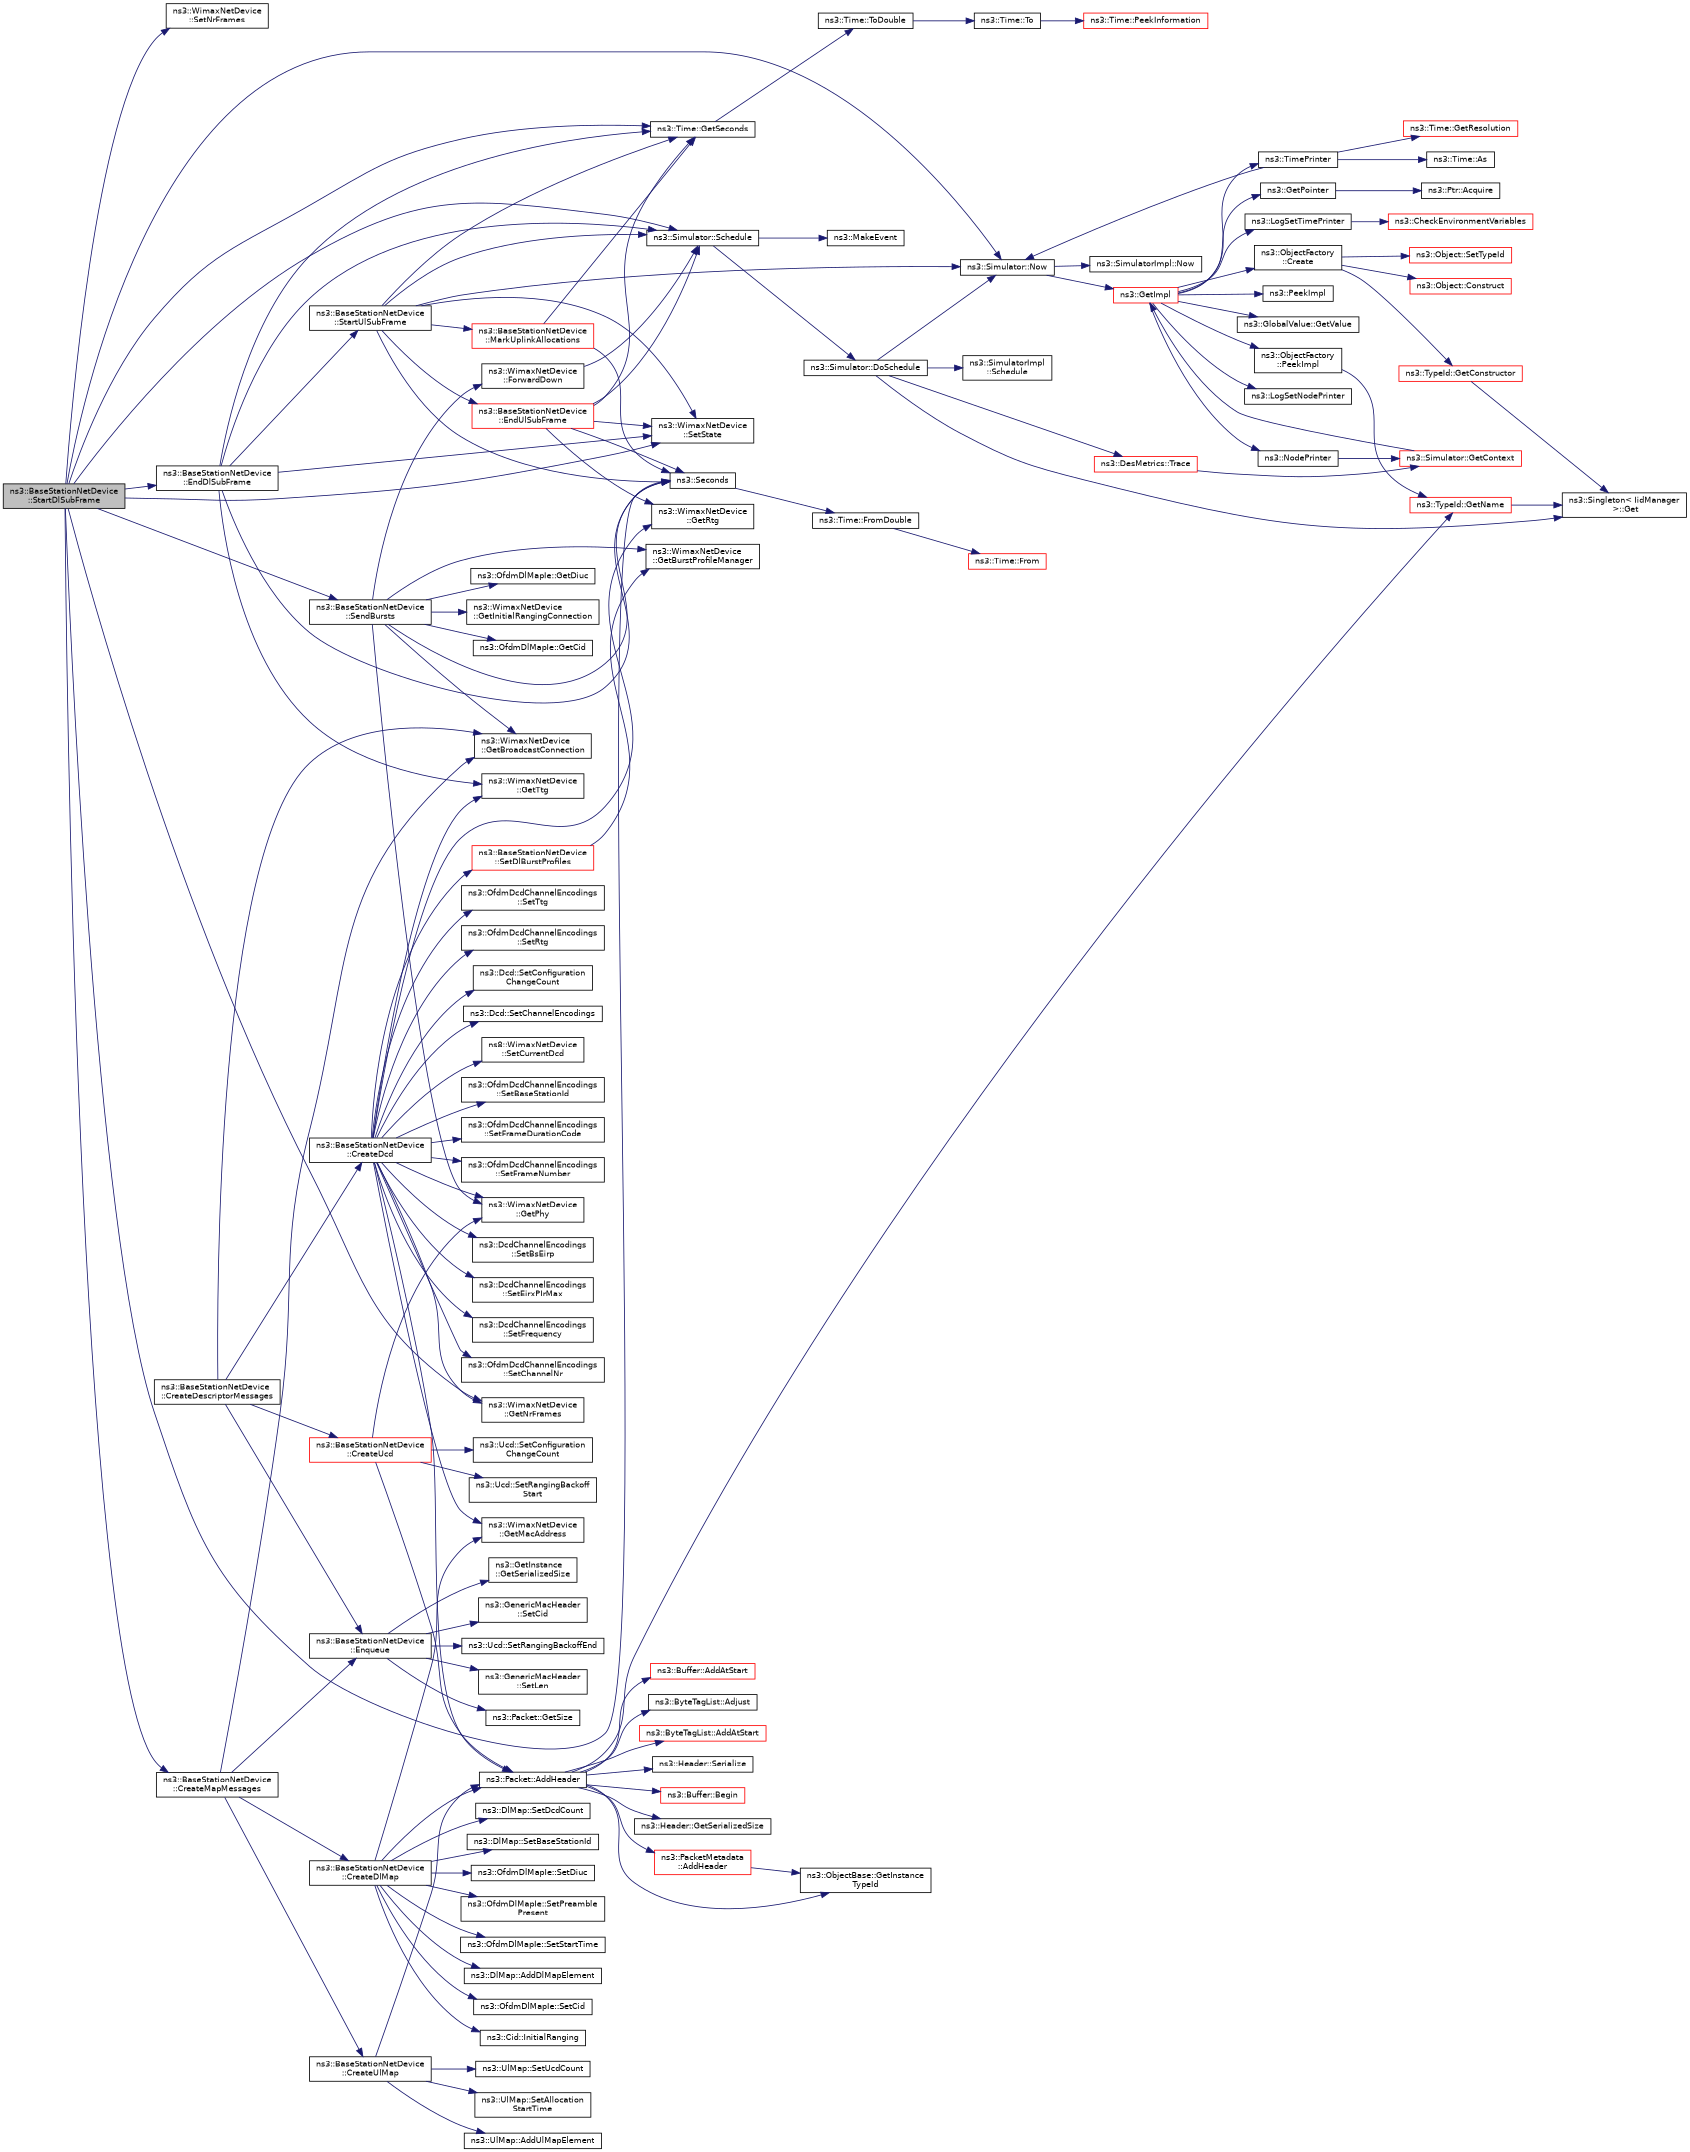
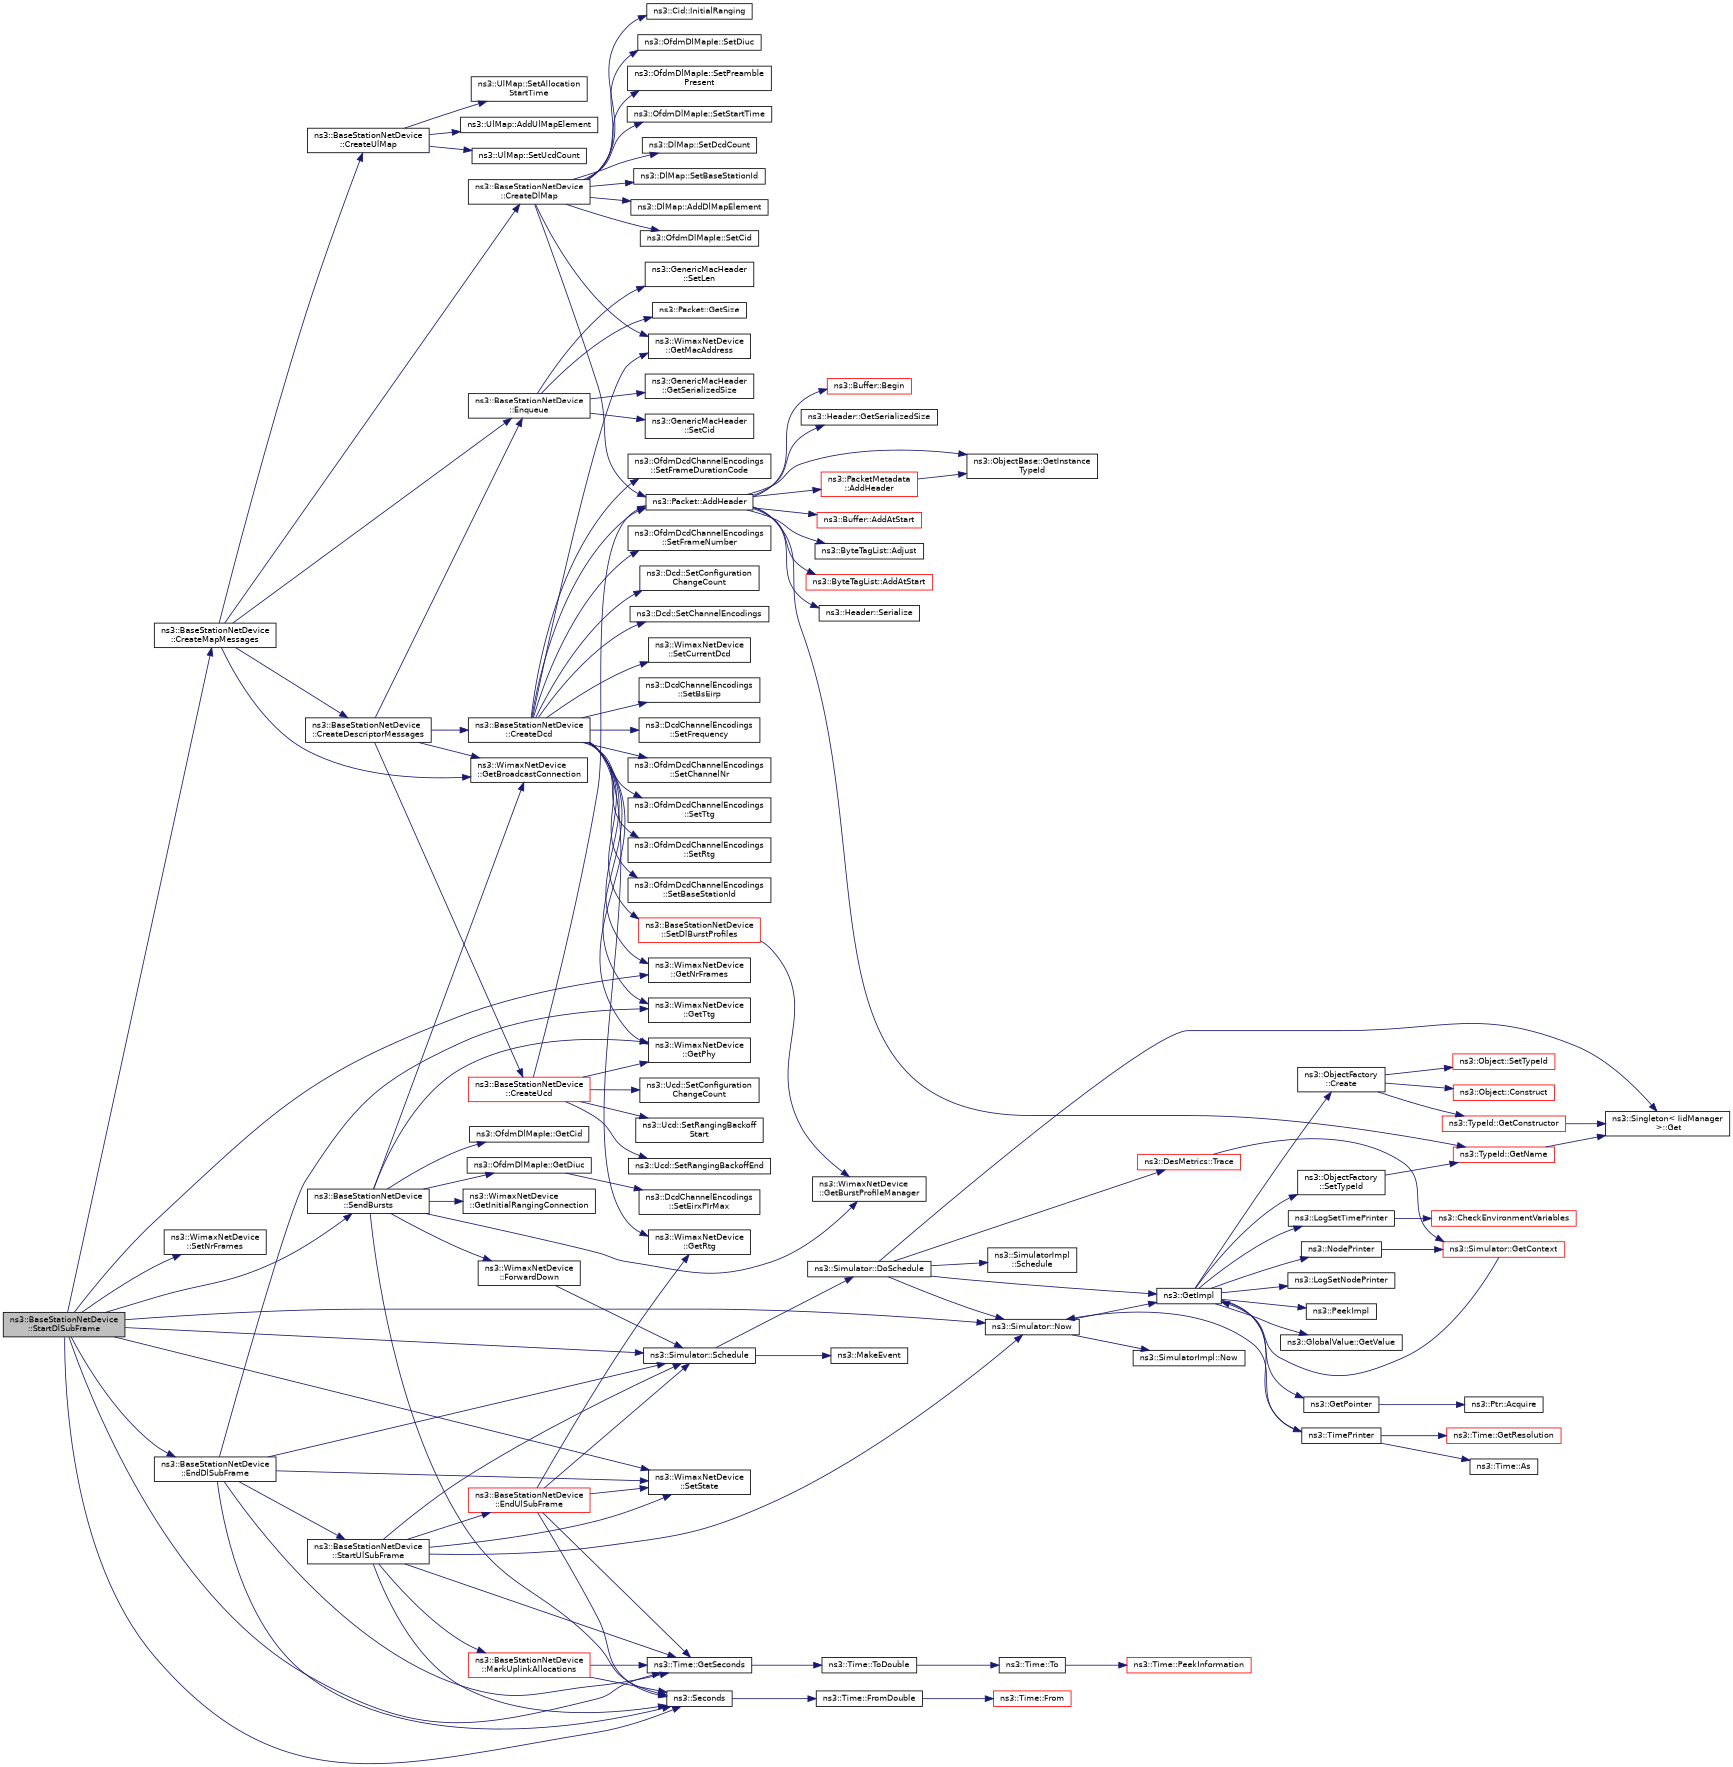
(1146, 295) -> (1189, 1296)
(1298, 361) -> (1341, 1183)
none -> (288, 680)
(533, 1050) -> (699, 650)
(415, 1224) -> (600, 1181)
none -> (1040, 1286)
(533, 1570) -> (699, 386)
(446, 1646) -> (610, 1131)
(423, 1919) -> none
